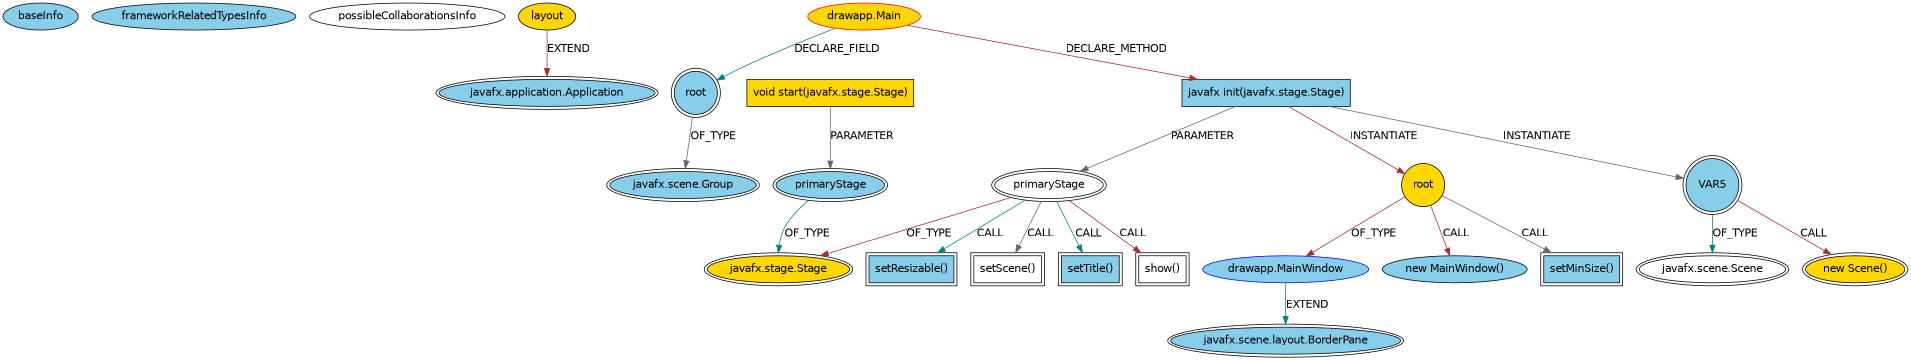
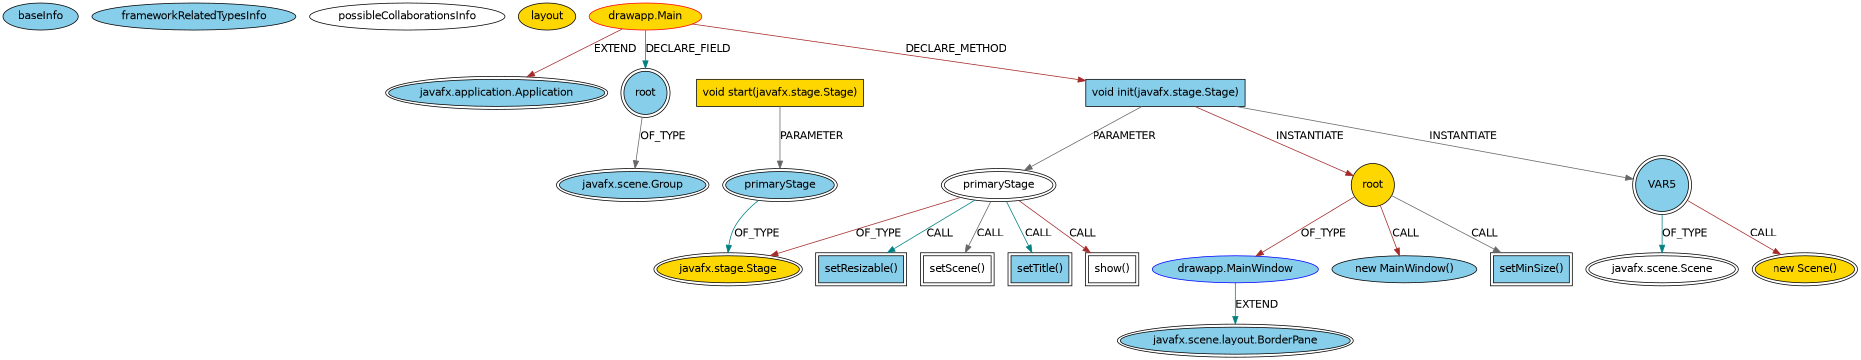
(547, 49) -> (578, 51)
(1266, 93) -> (1165, 93)
